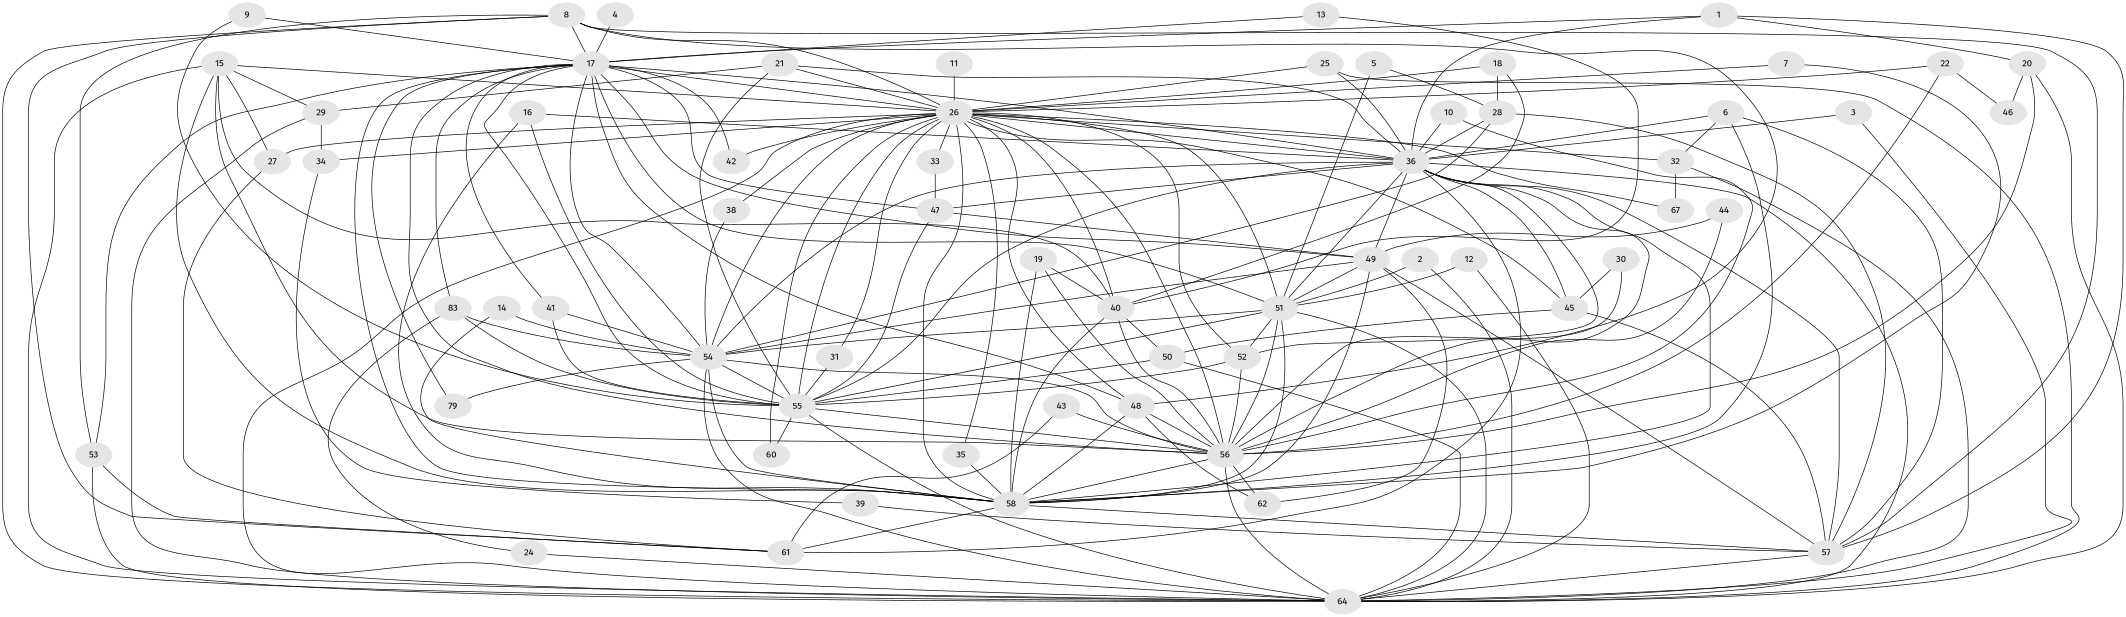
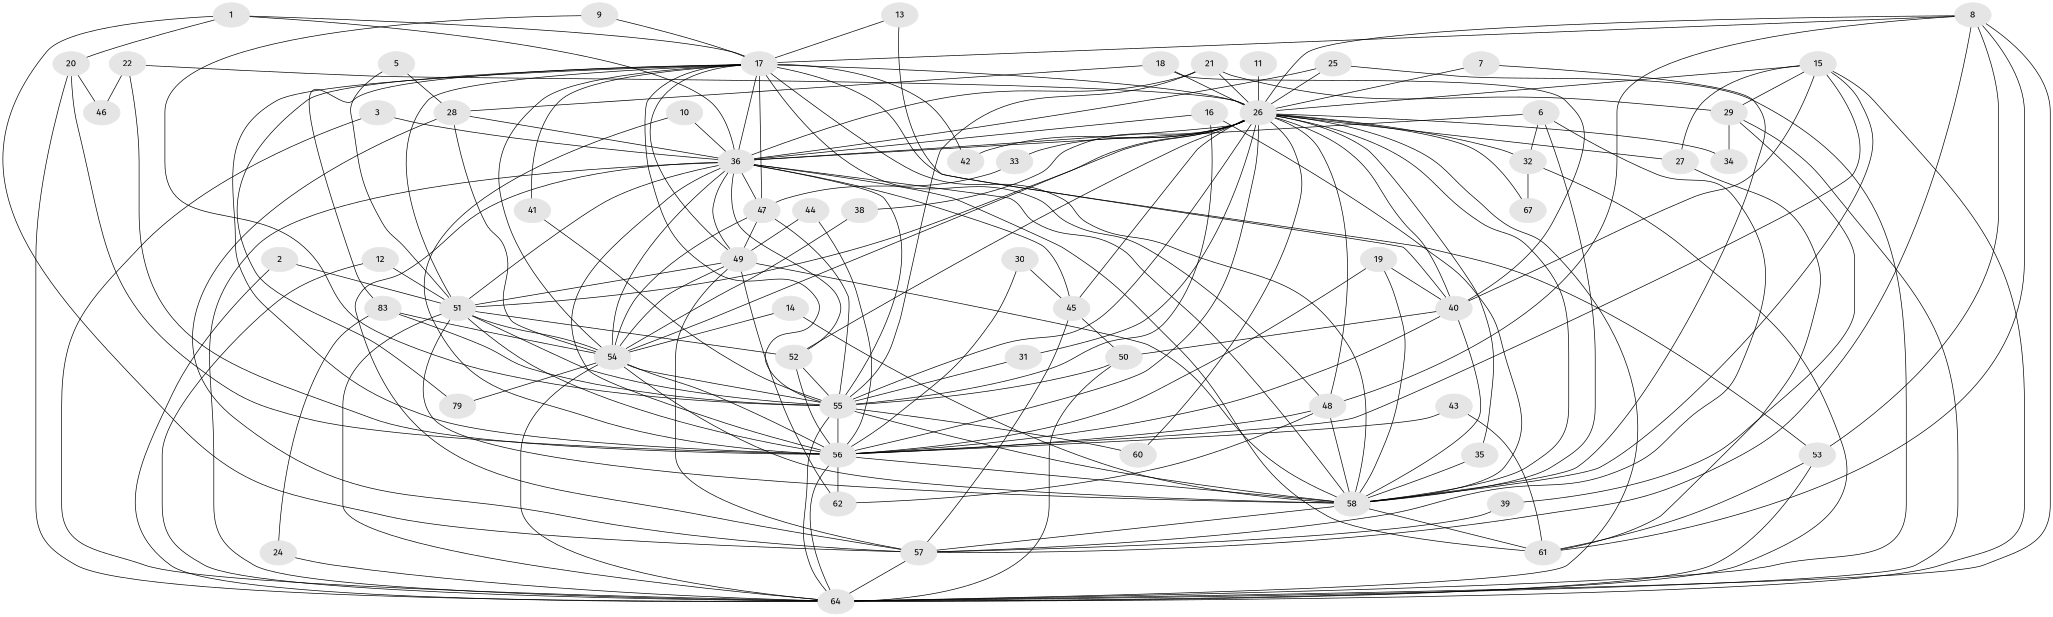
(615, 15) -> none
(630, 333) -> (667, 268)
none -> (1092, 467)
(443, 483) -> (1806, 378)
